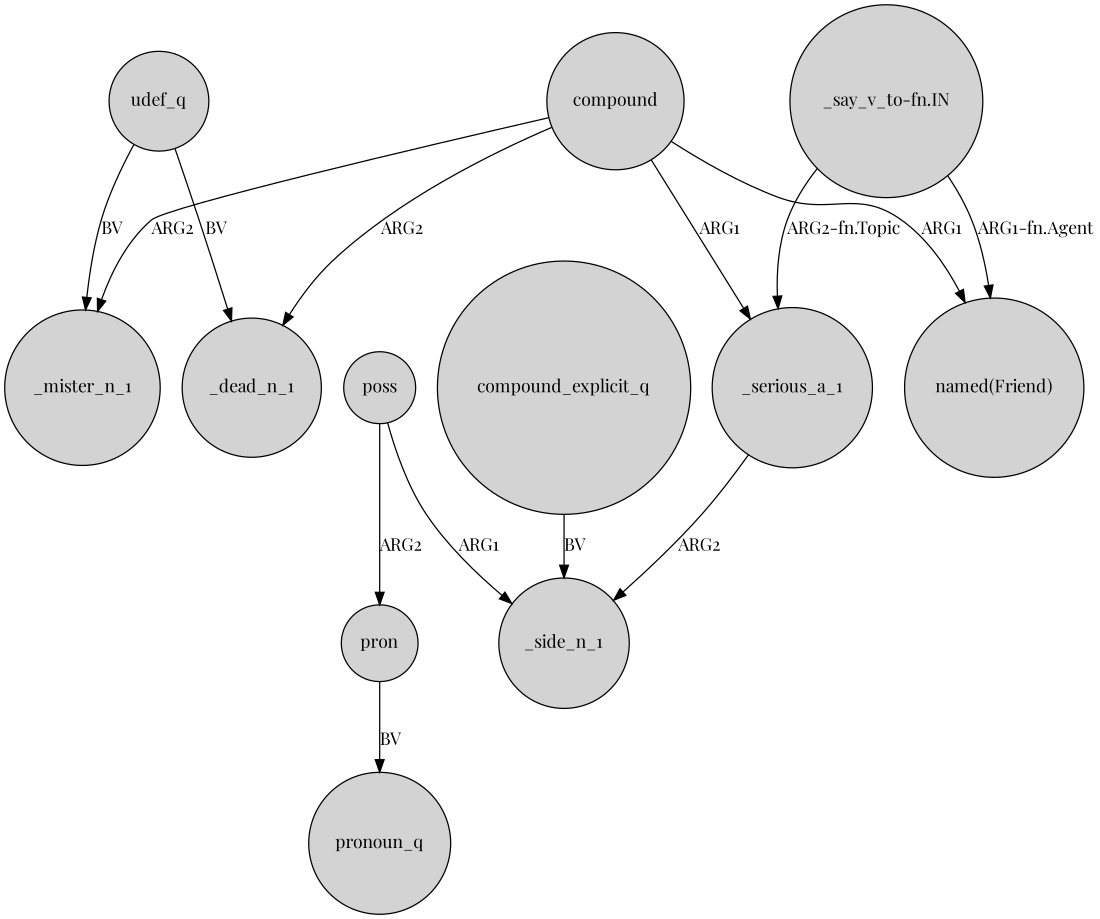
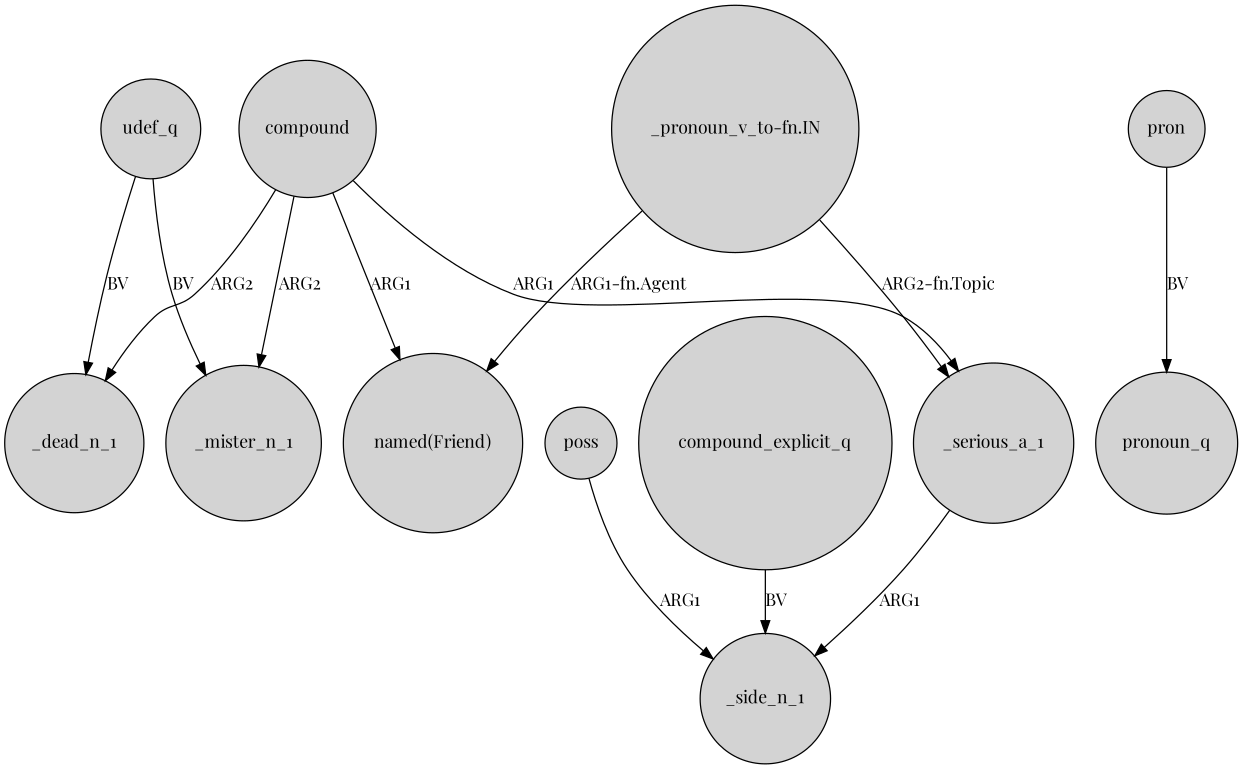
(886, 101) -> (735, 129)
(380, 508) -> none
(699, 546) -> (900, 601)
